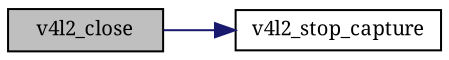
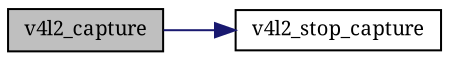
(86, 30) -> (86, 30)
